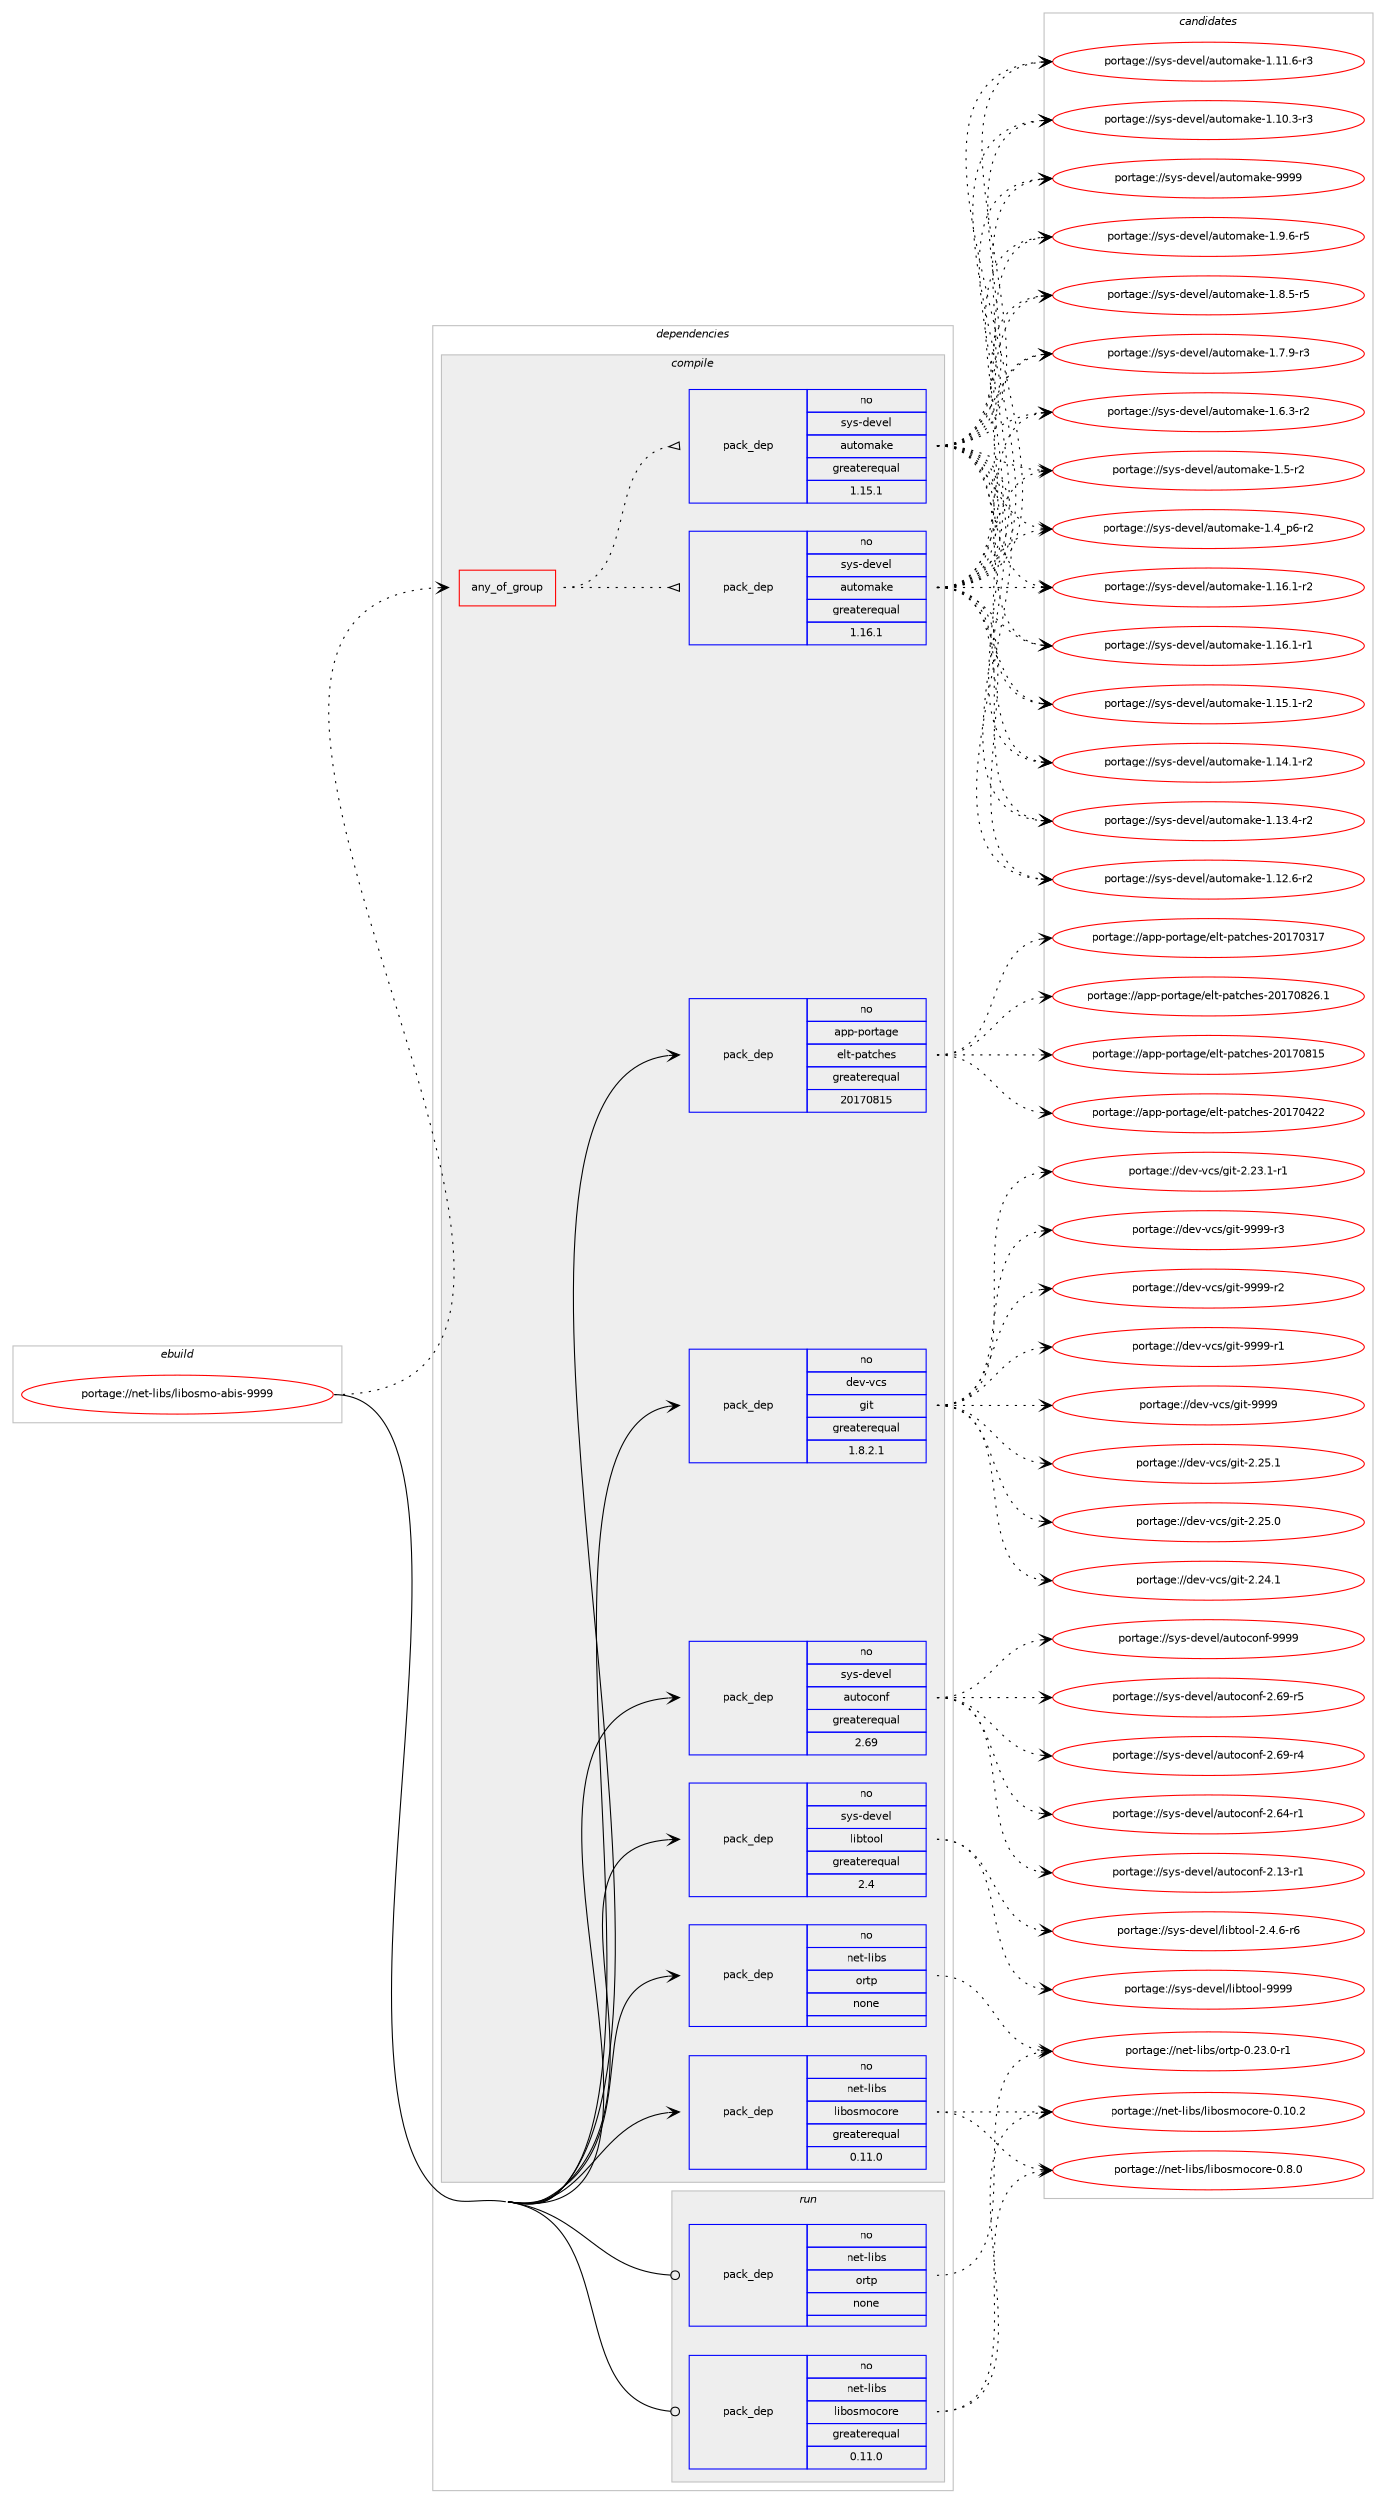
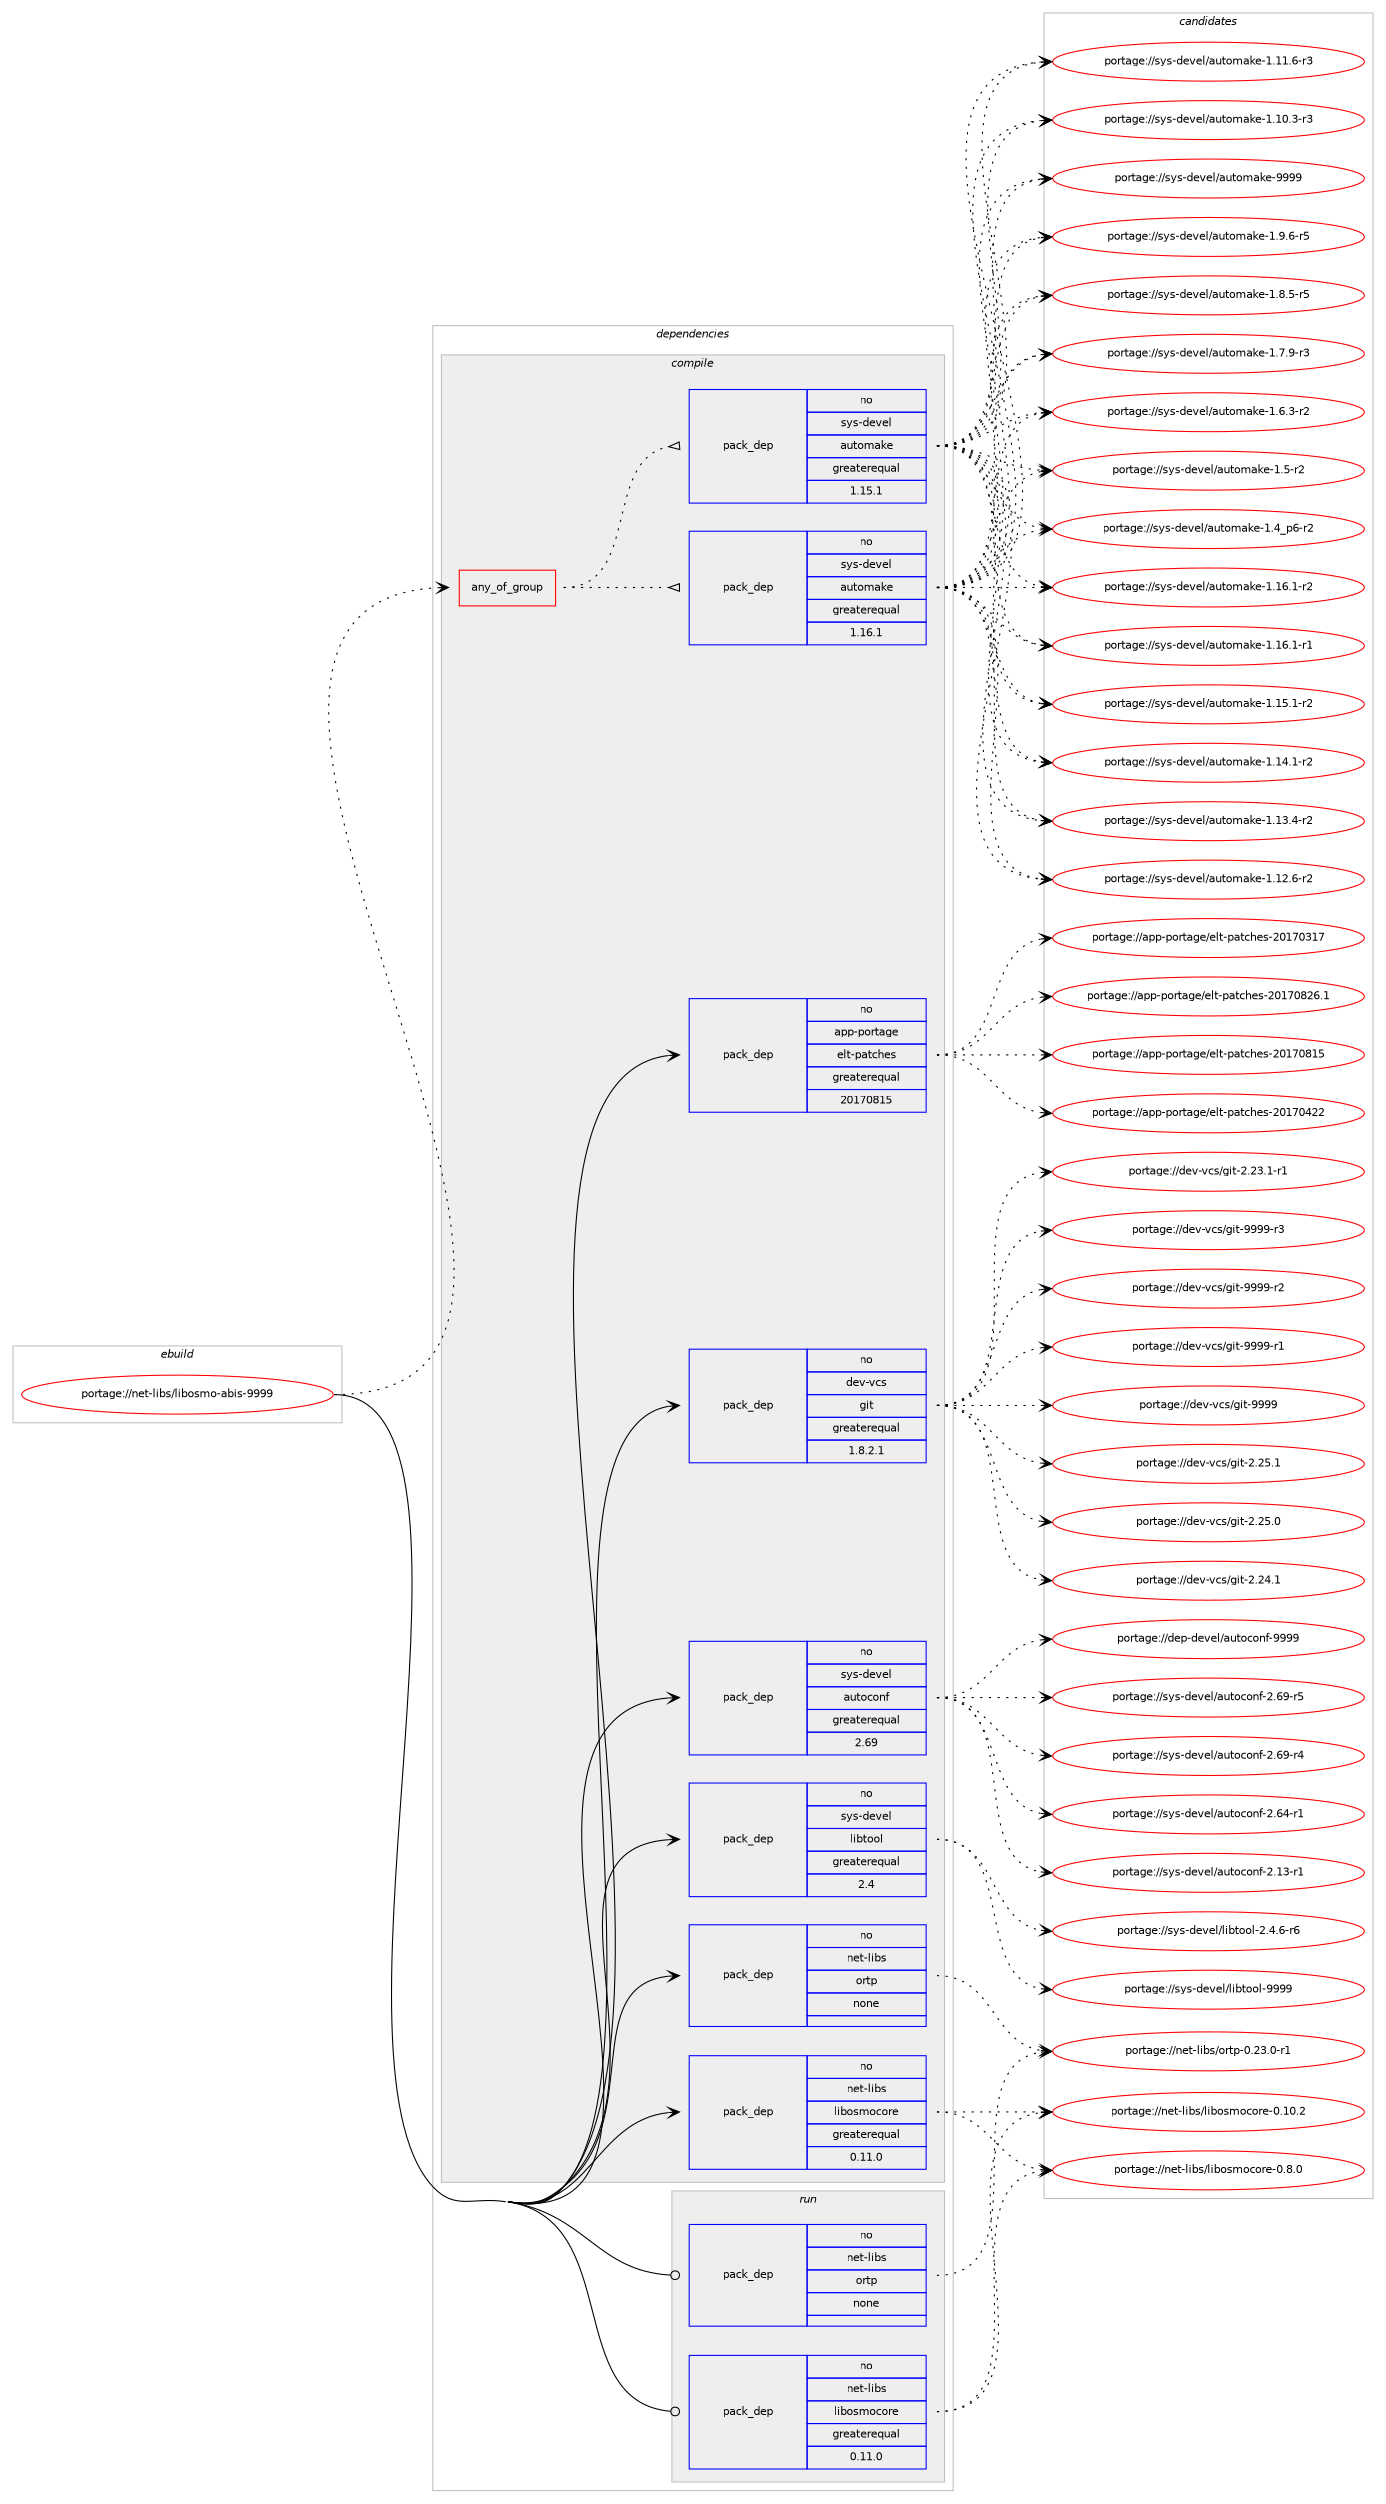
(1209, 1639) -> (1209, 1639)
